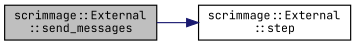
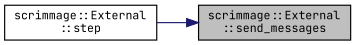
(172, 23) -> (172, 23)
